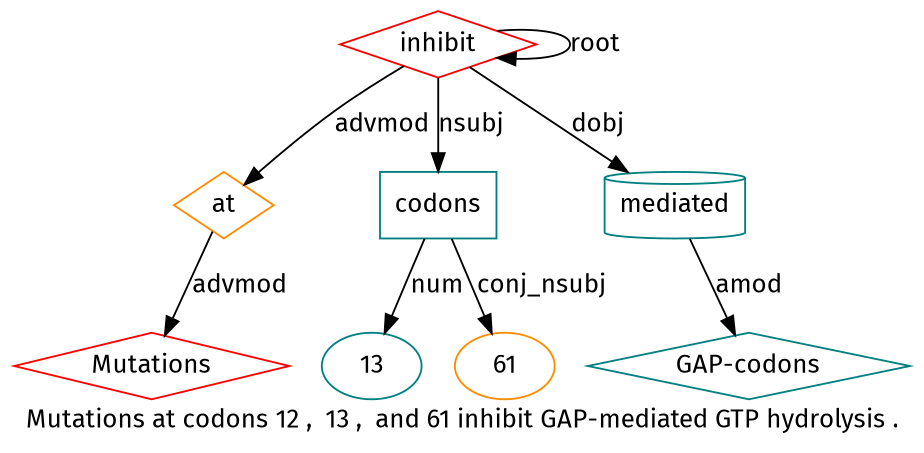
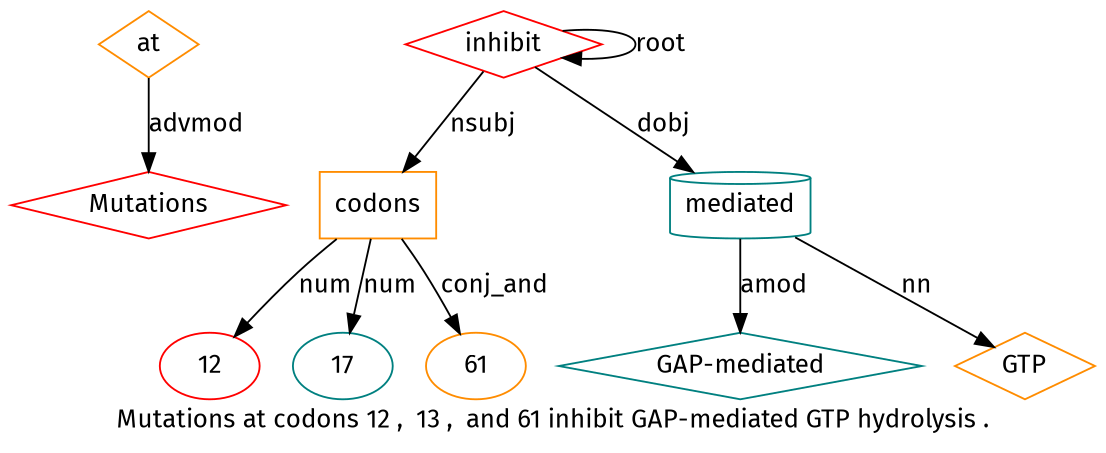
(329, 115) -> none
(438, 205) -> (378, 205)
(542, 286) -> (494, 286)
none -> (210, 366)
(372, 366) -> (343, 366)
(749, 366) -> (740, 366)
none -> (1025, 366)
